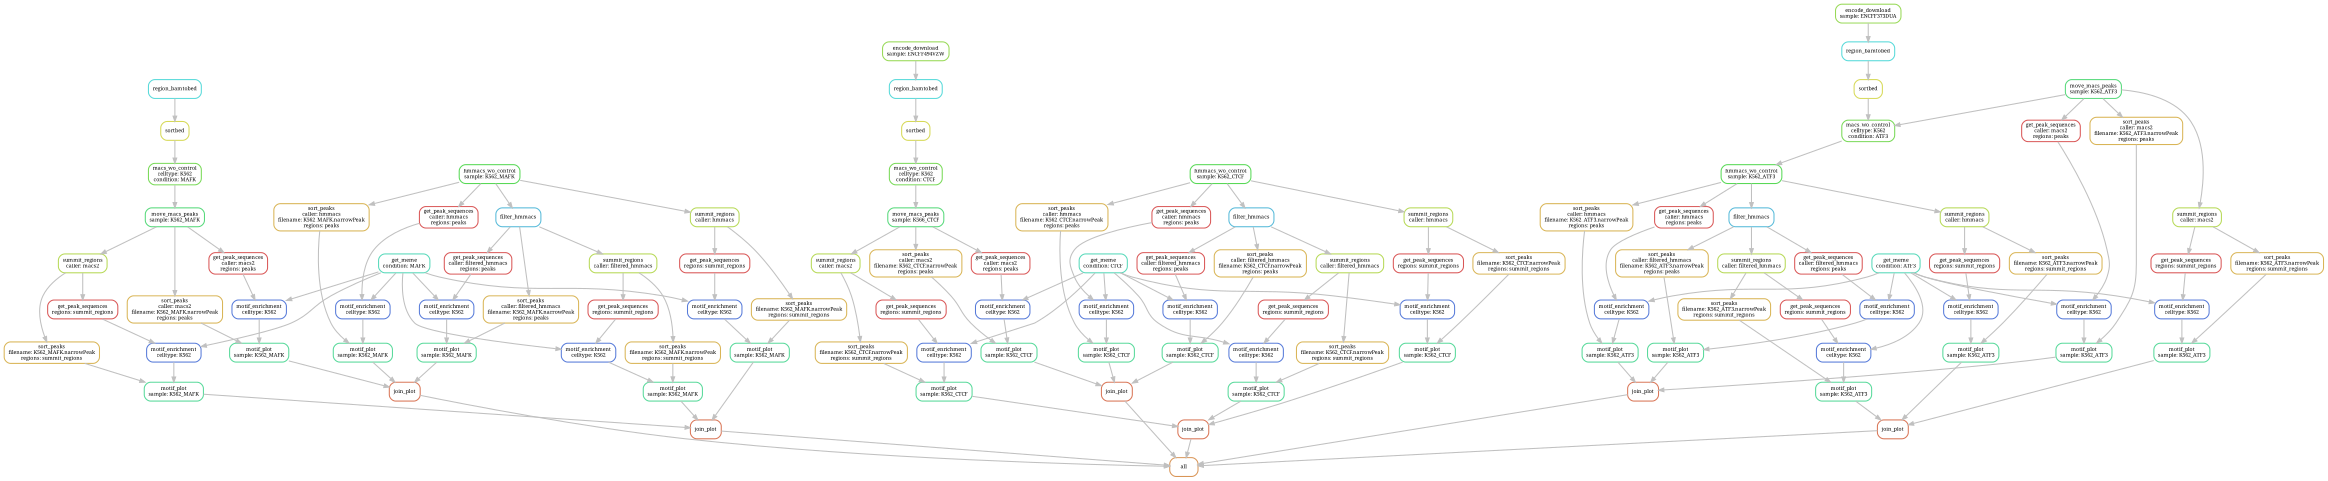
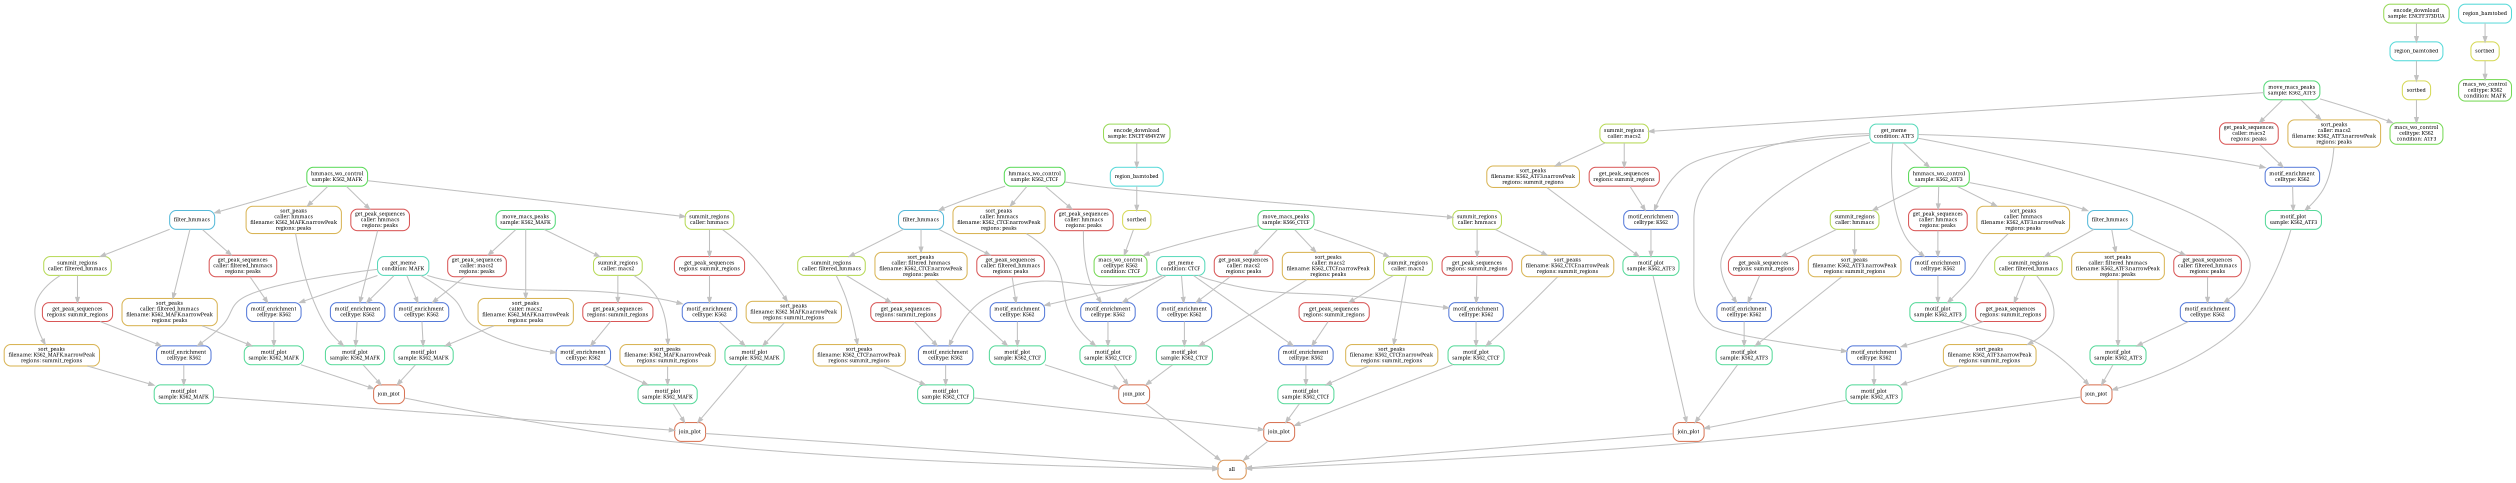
(1812, 152) -> (1914, 153)
(175, 194) -> none
(916, 194) -> (1203, 238)
